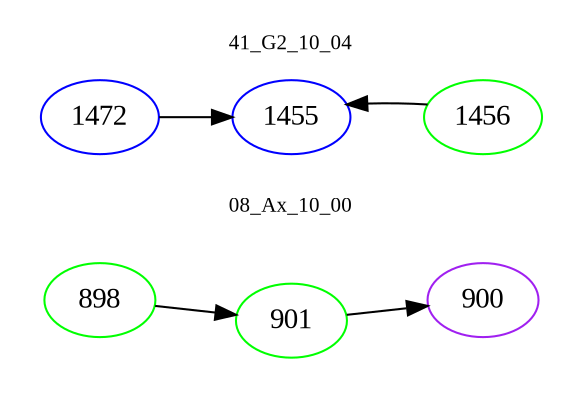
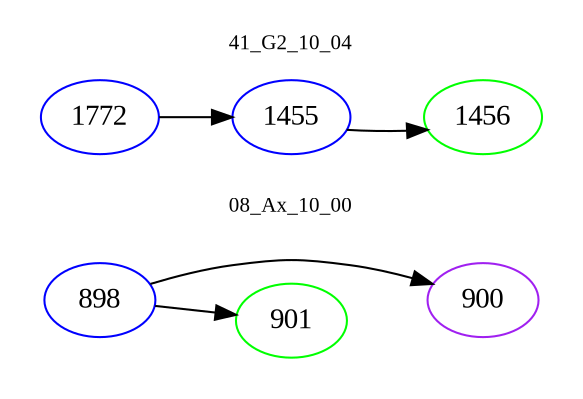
(398, 103) -> (377, 131)
(100, 117) -> (100, 117)
(100, 300) -> (100, 300)
(377, 312) -> (281, 260)
